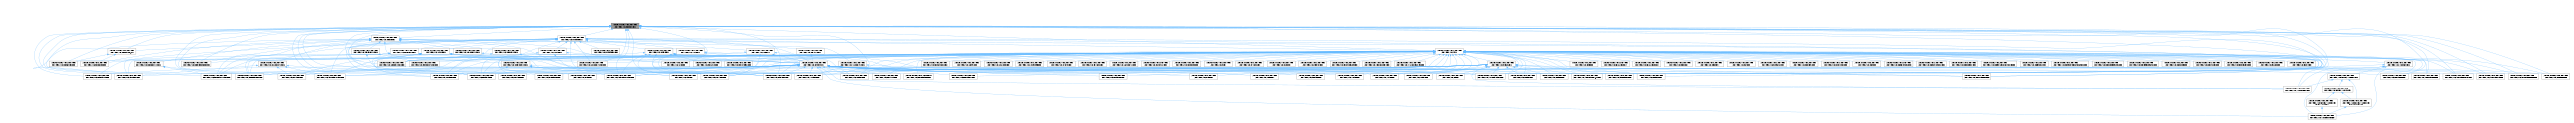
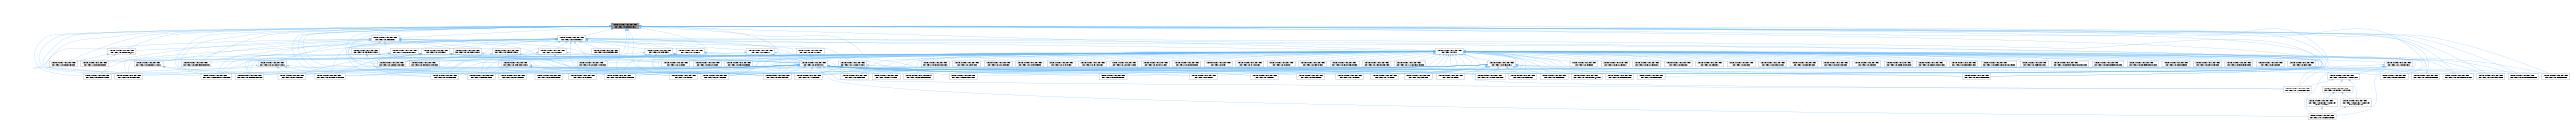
(739, 64) -> (739, 64)
